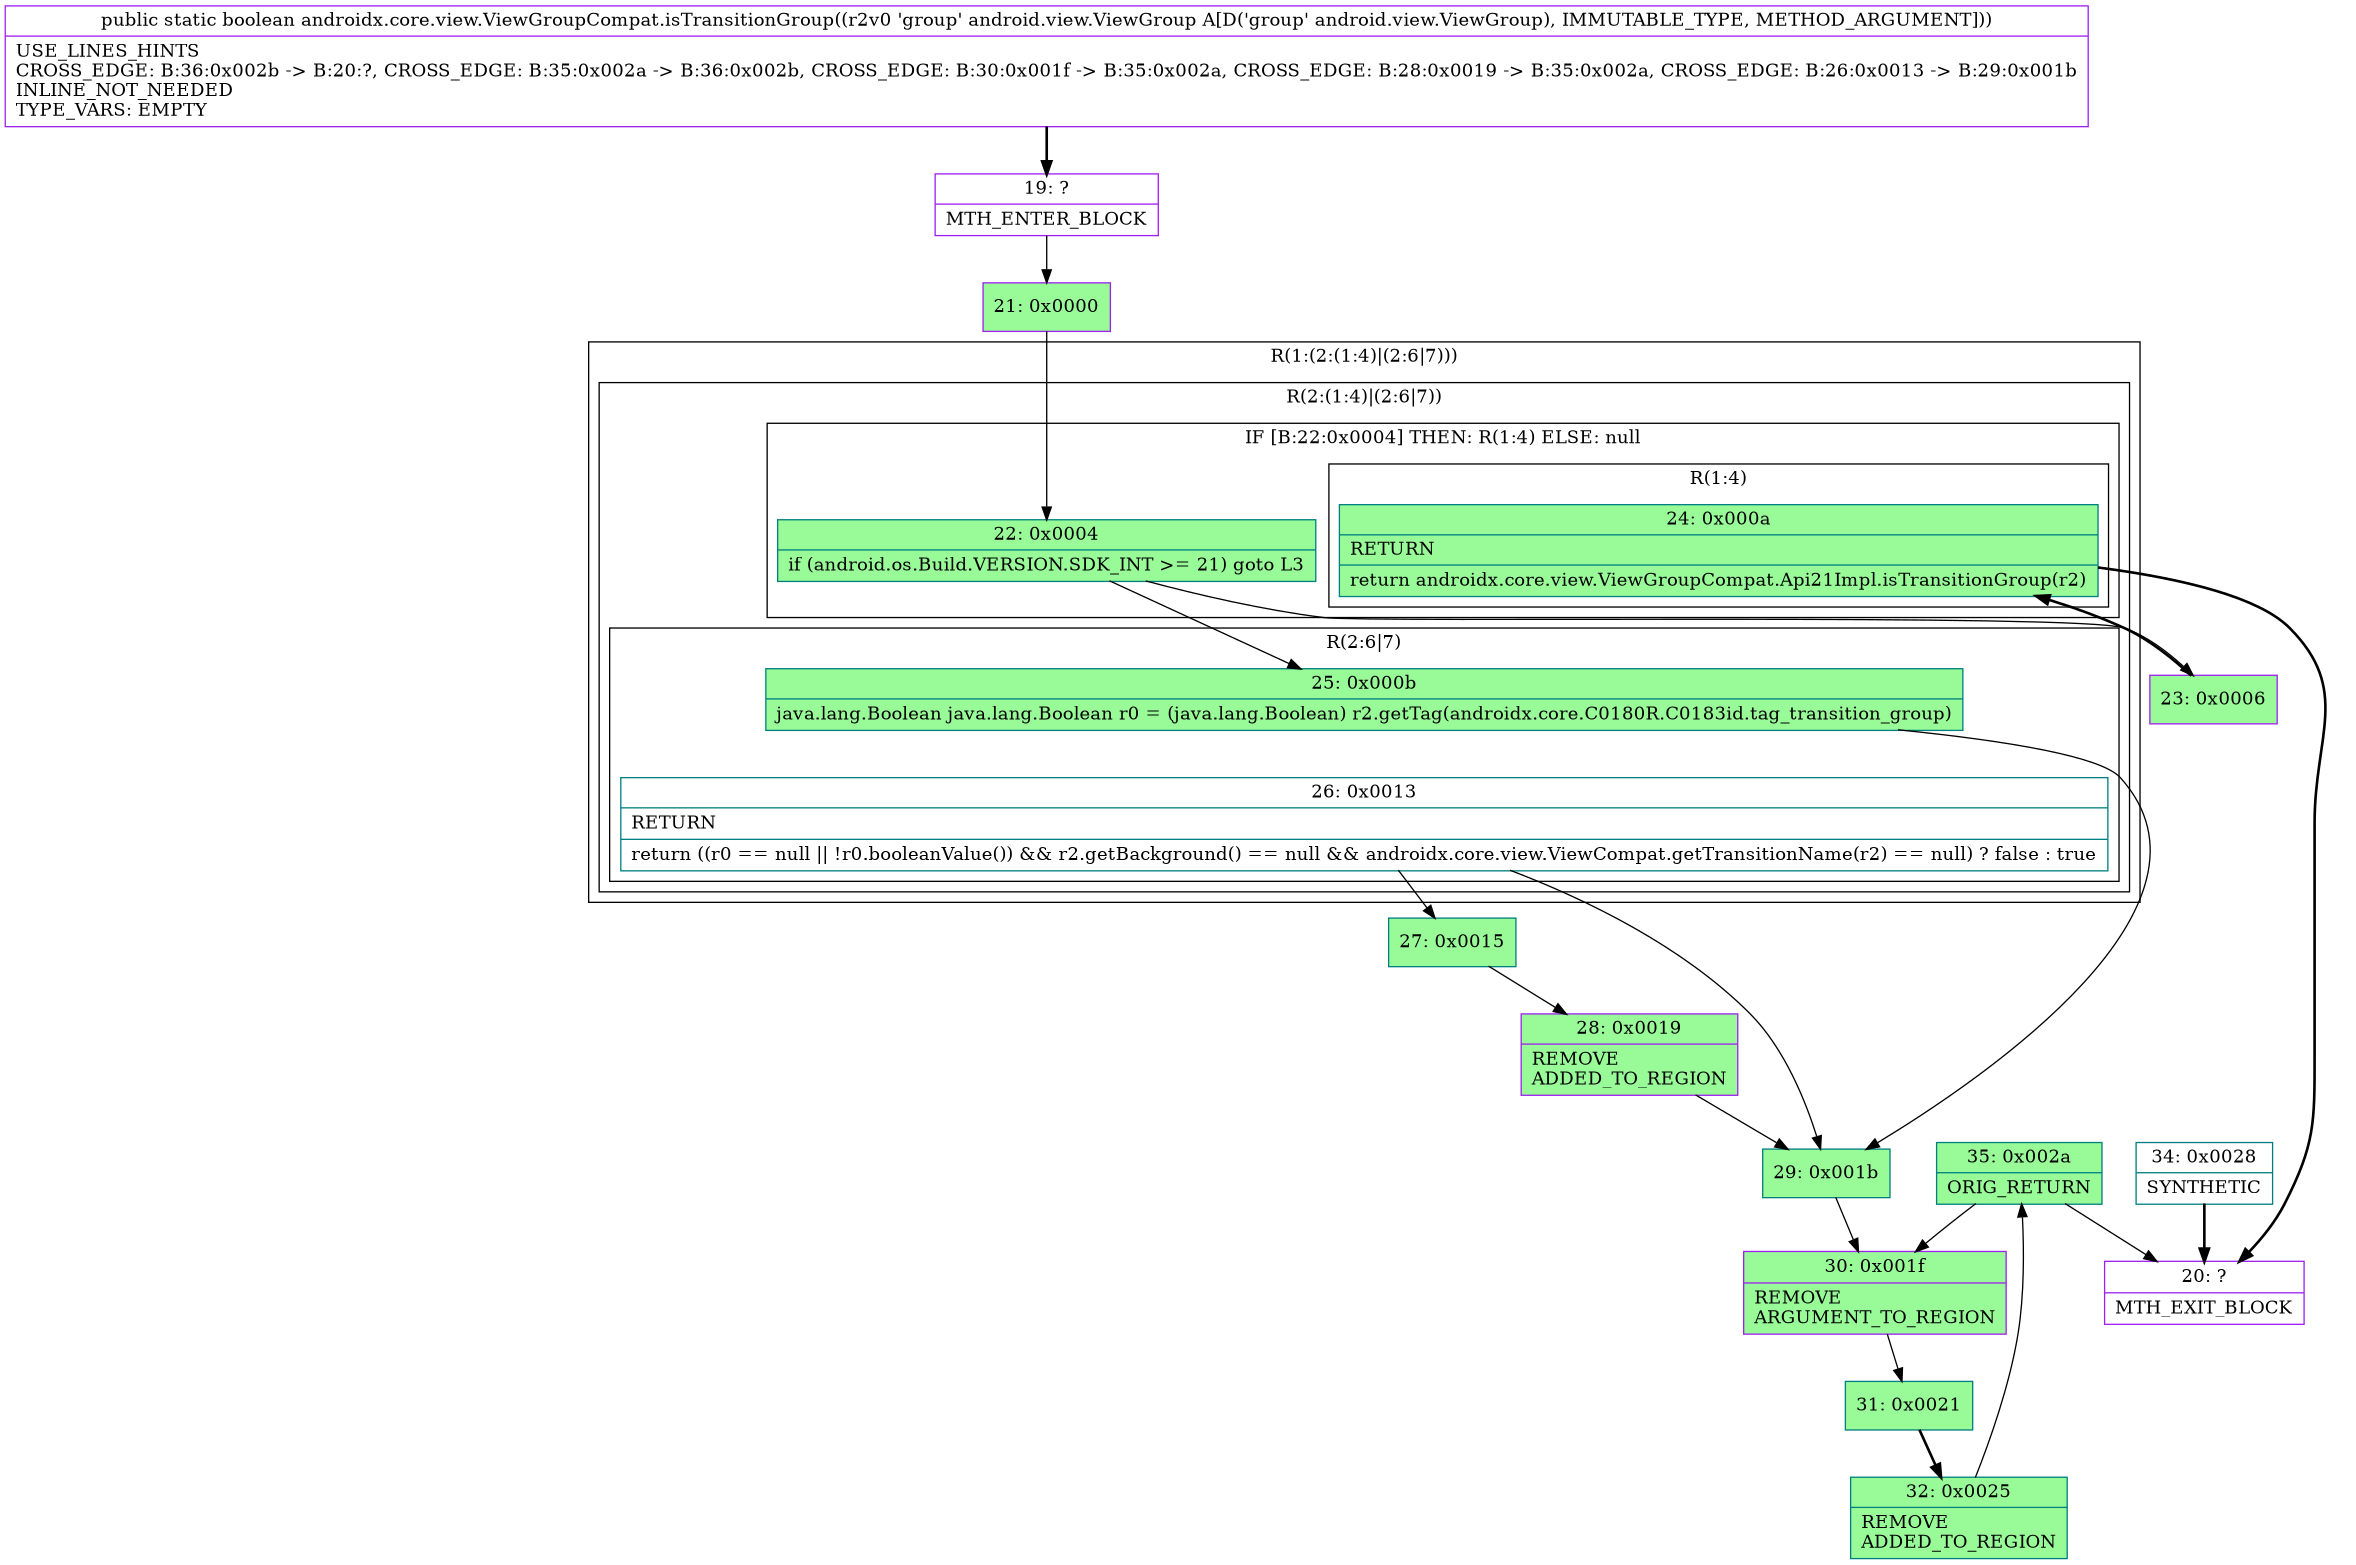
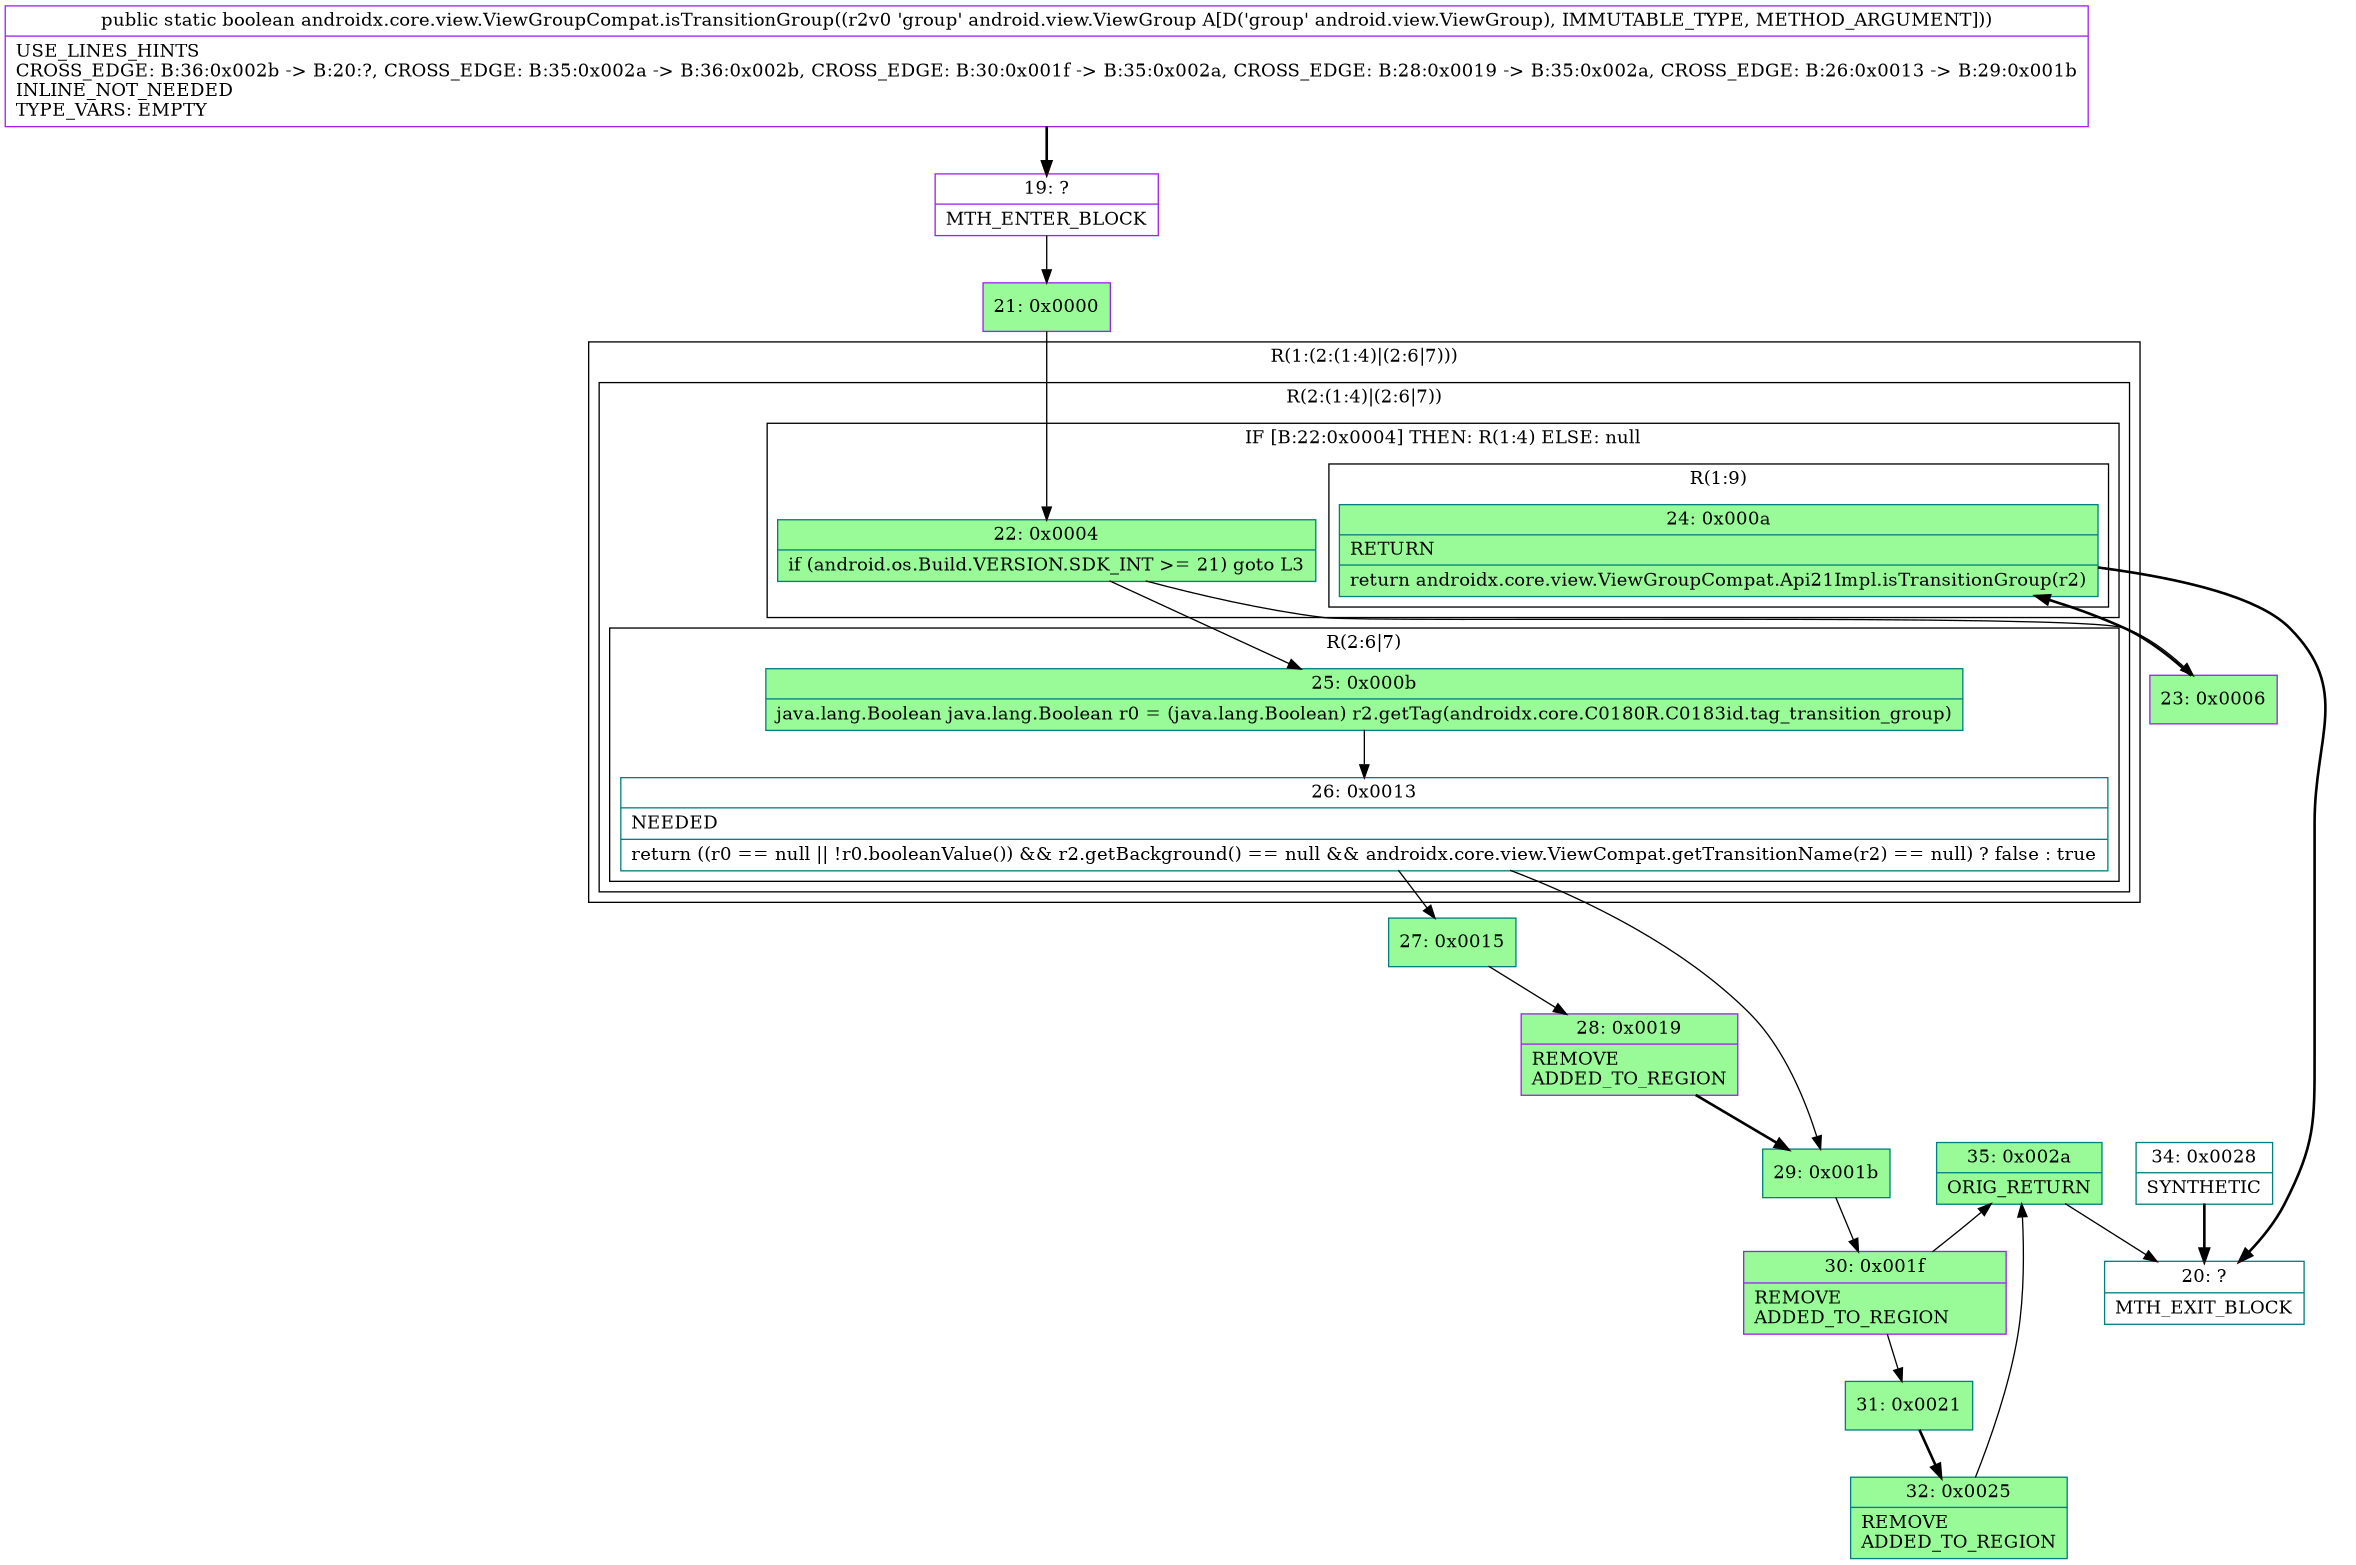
(1719, 479) -> (1719, 479)
(674, 823) -> (675, 823)
(2130, 917) -> (1364, 747)
(1736, 1119) -> (1736, 1119)
(1951, 1223) -> (1957, 1232)
(2204, 1293) -> (2204, 1293)
(1875, 1318) -> (1852, 1318)
